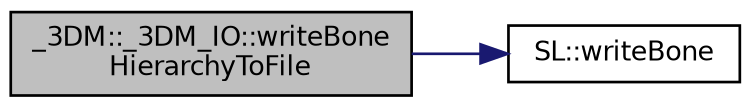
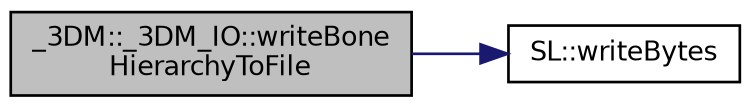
(624, 54) -> (624, 54)
